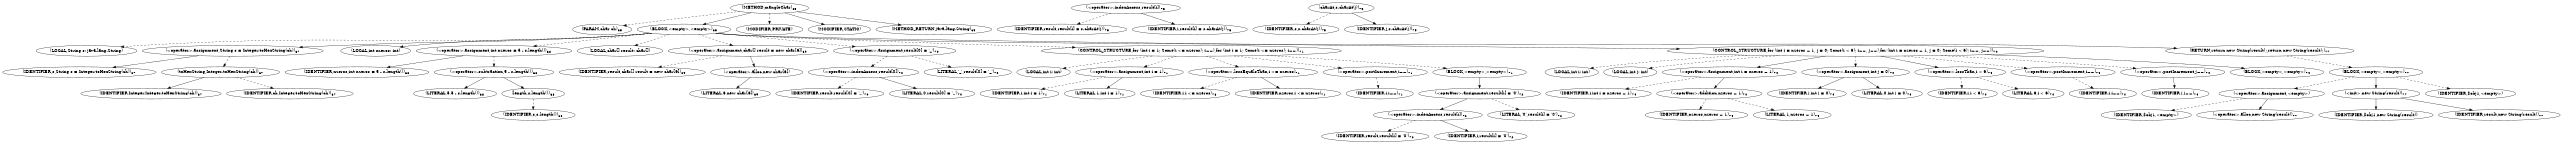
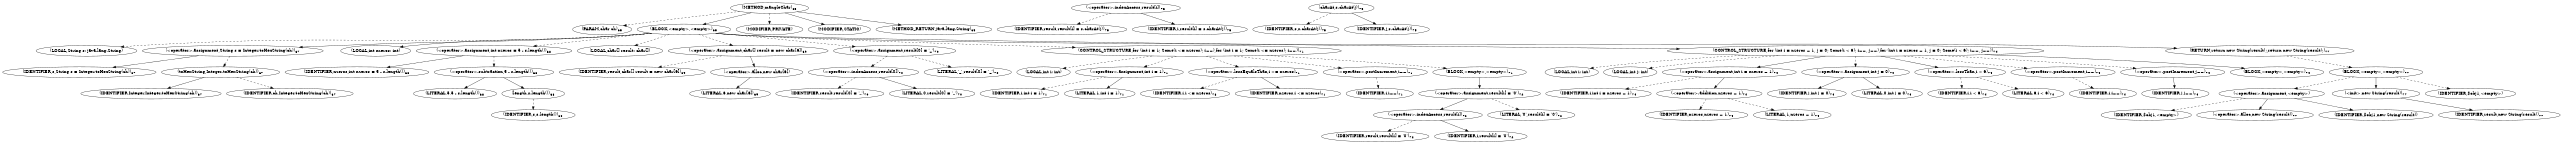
(2376, 103) -> (2322, 104)
